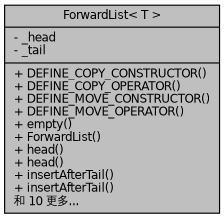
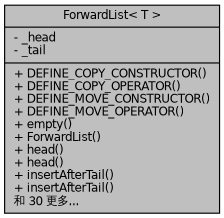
(47, 201) -> (47, 201)
